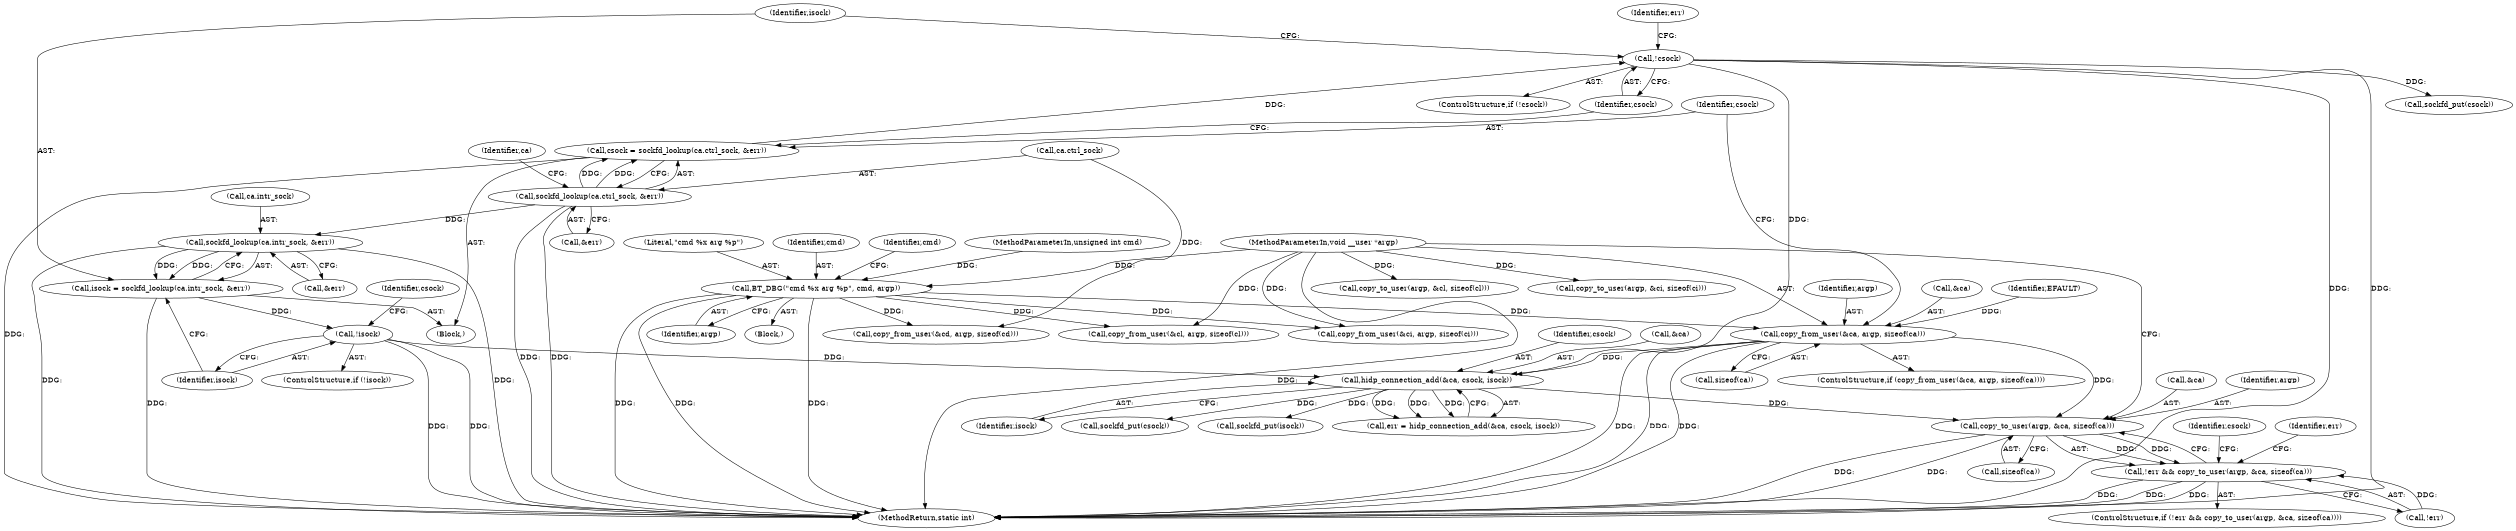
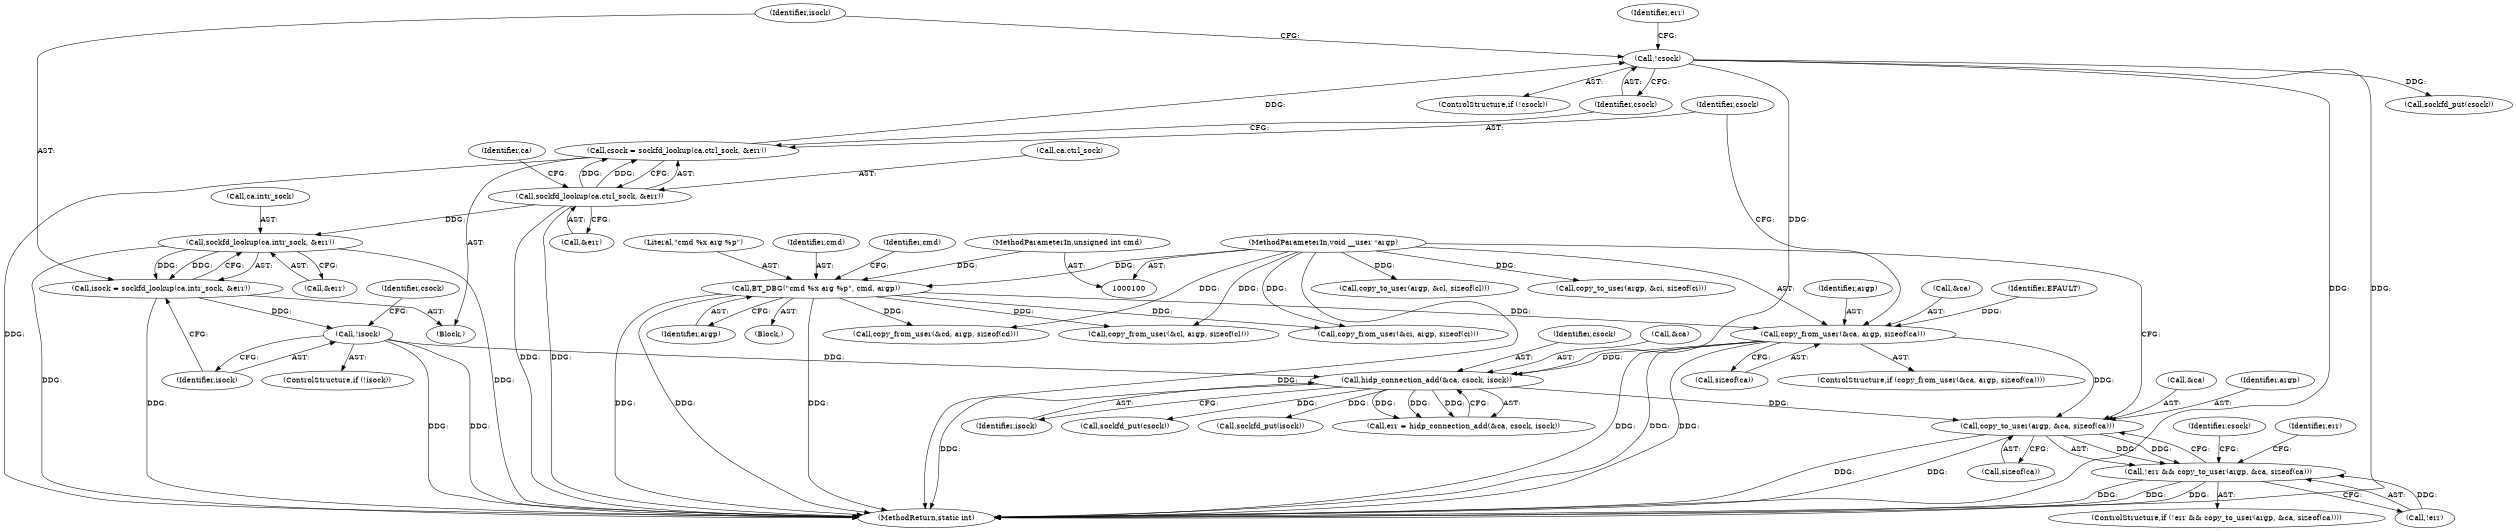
(1175, 251) -> (1162, 298)
none -> (1129, 289)
none -> (1089, 398)
